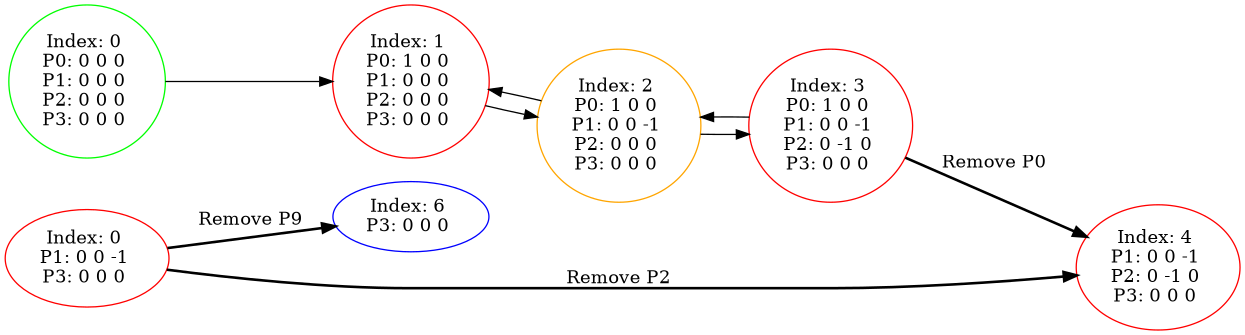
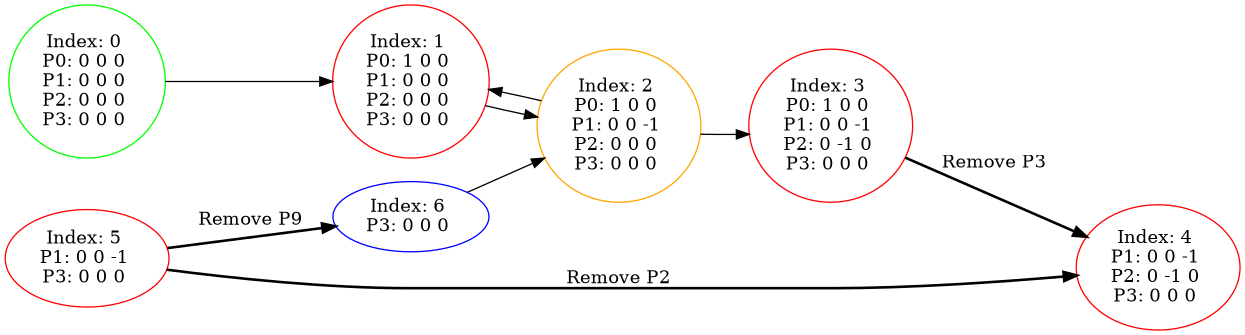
(732, 117) -> (500, 178)
(994, 163) -> (994, 163)
(87, 258) -> (87, 258)
